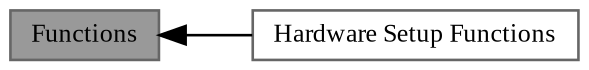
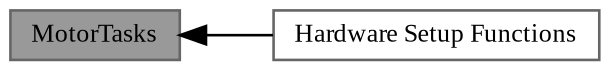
(85, 35) -> (95, 35)
